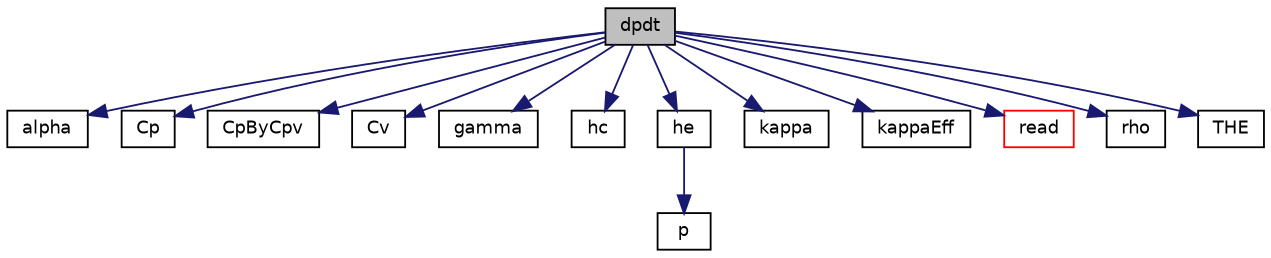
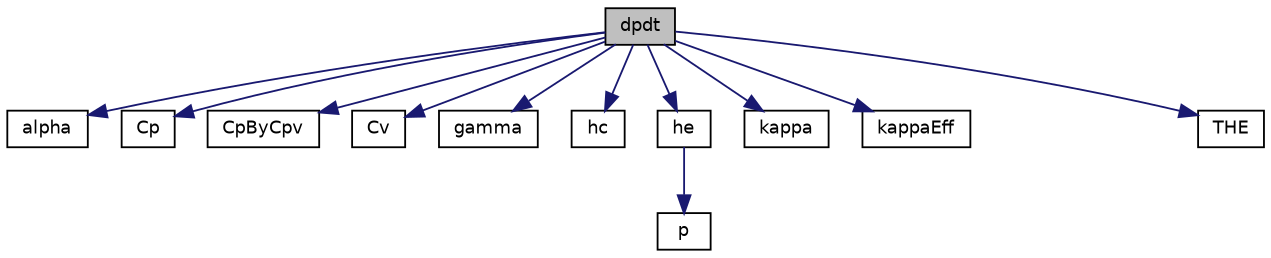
(1039, 129) -> none
(1136, 129) -> none
